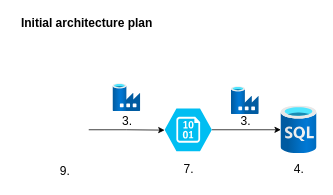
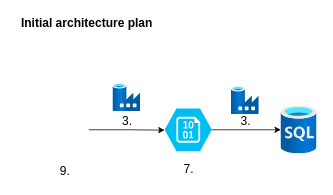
(299, 168) -> none
